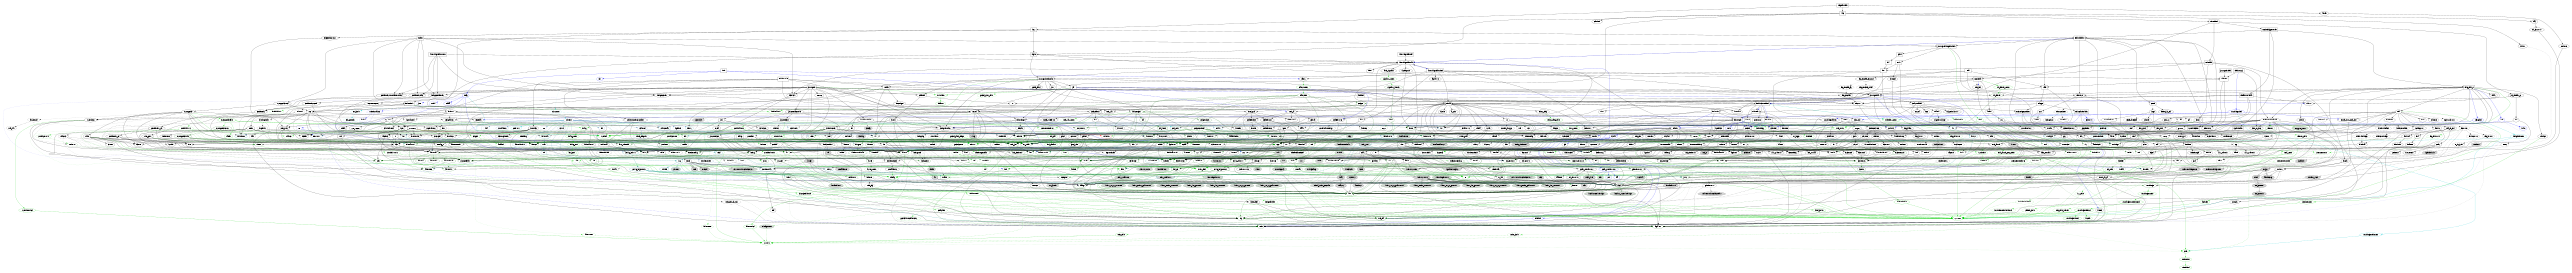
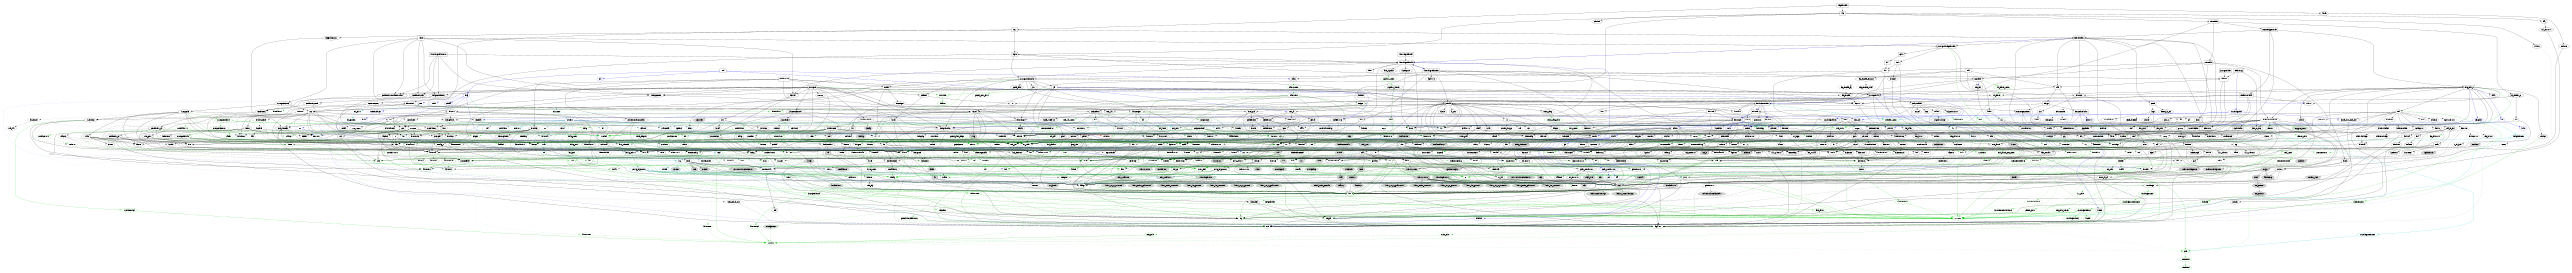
(284, 128) -> (283, 128)
